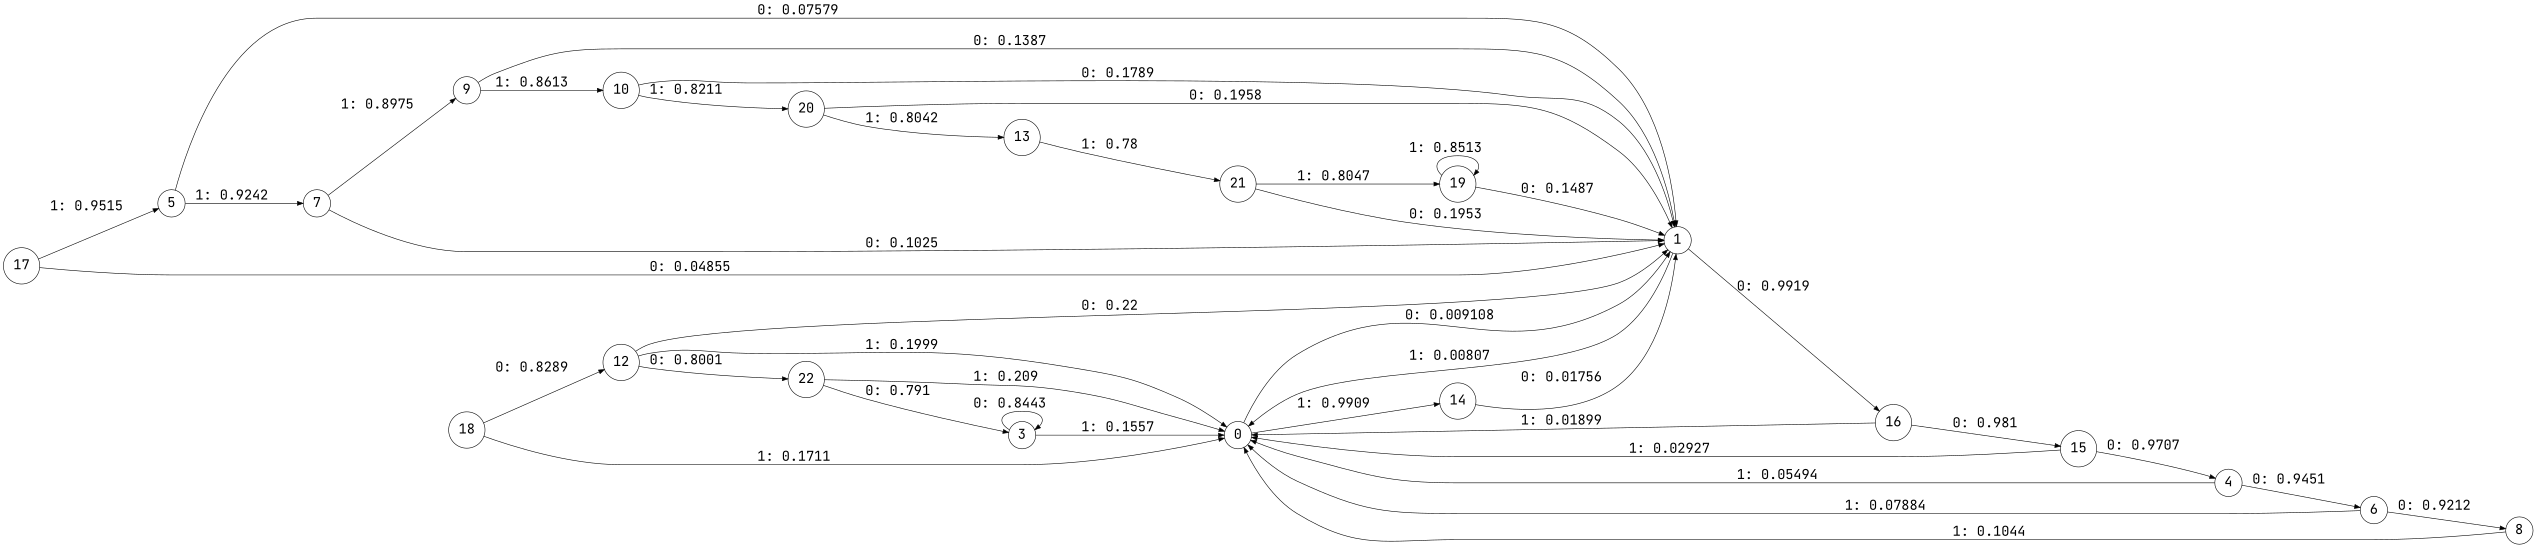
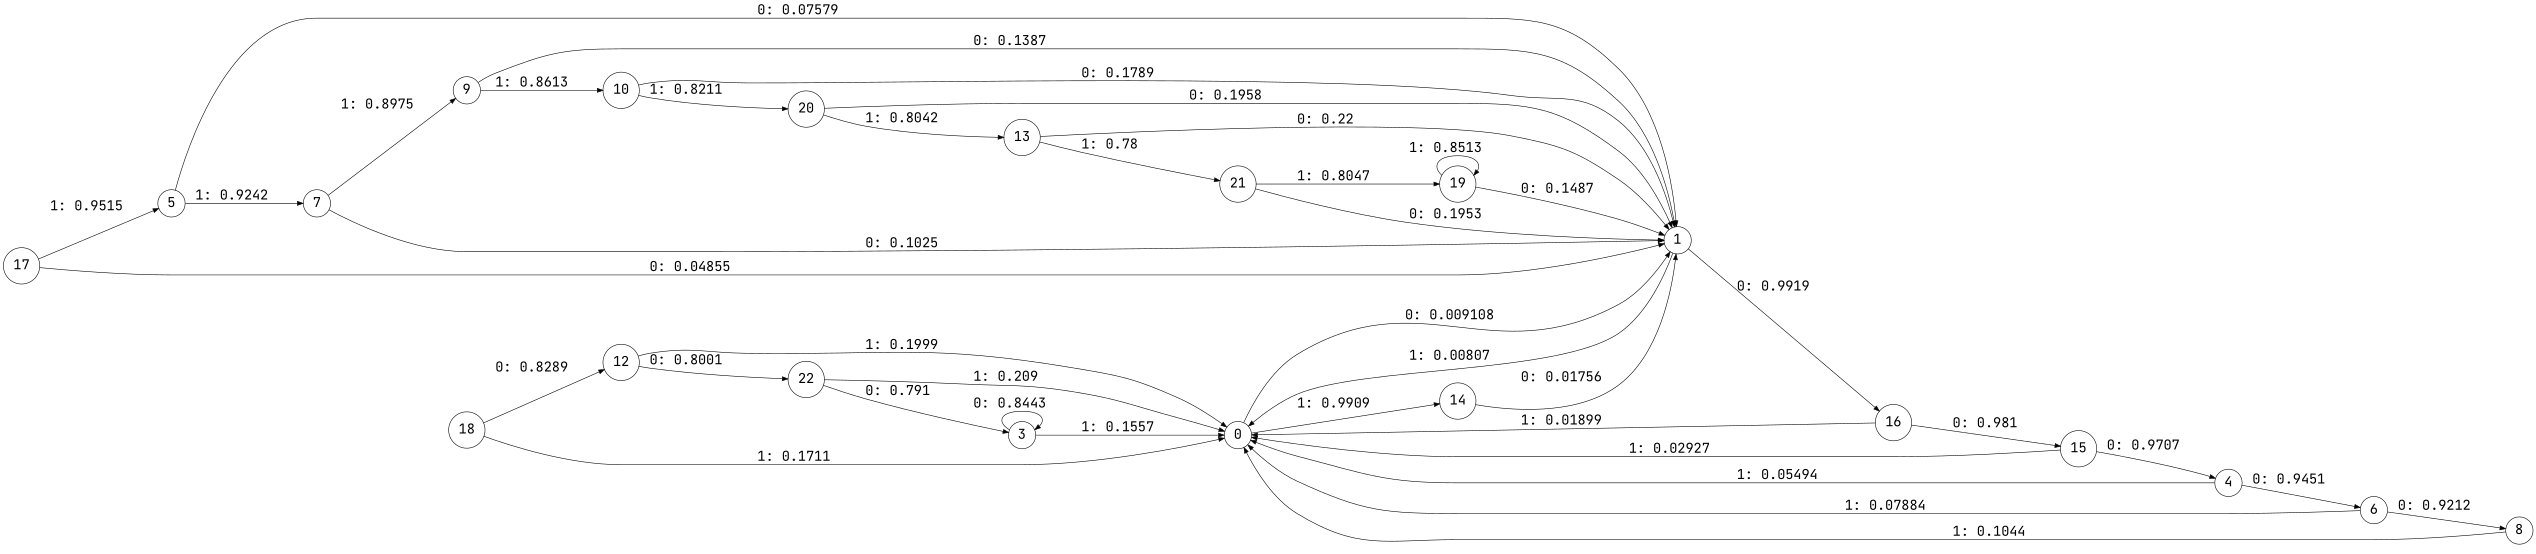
(1153, 314) -> (1367, 127)
